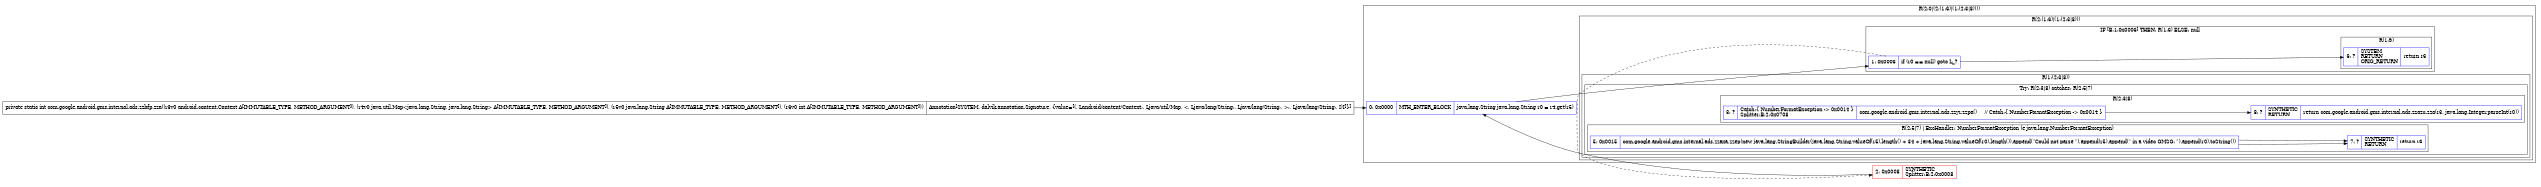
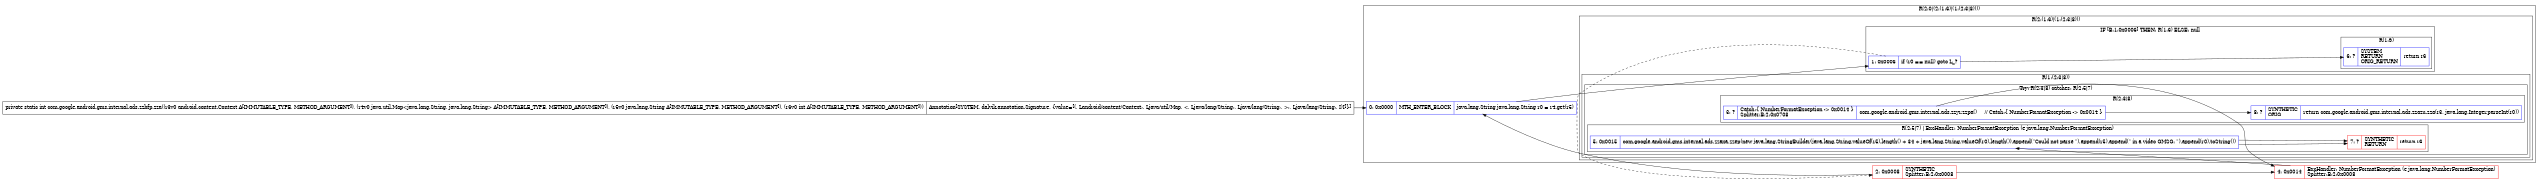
(2279, 115) -> (2275, 115)
(2386, 142) -> (2386, 142)
none -> (2386, 172)
